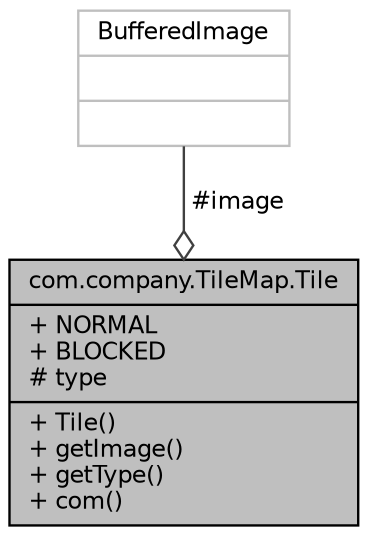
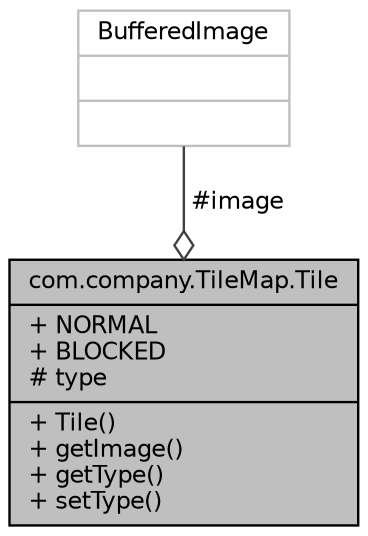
(76, 502) -> (96, 502)
